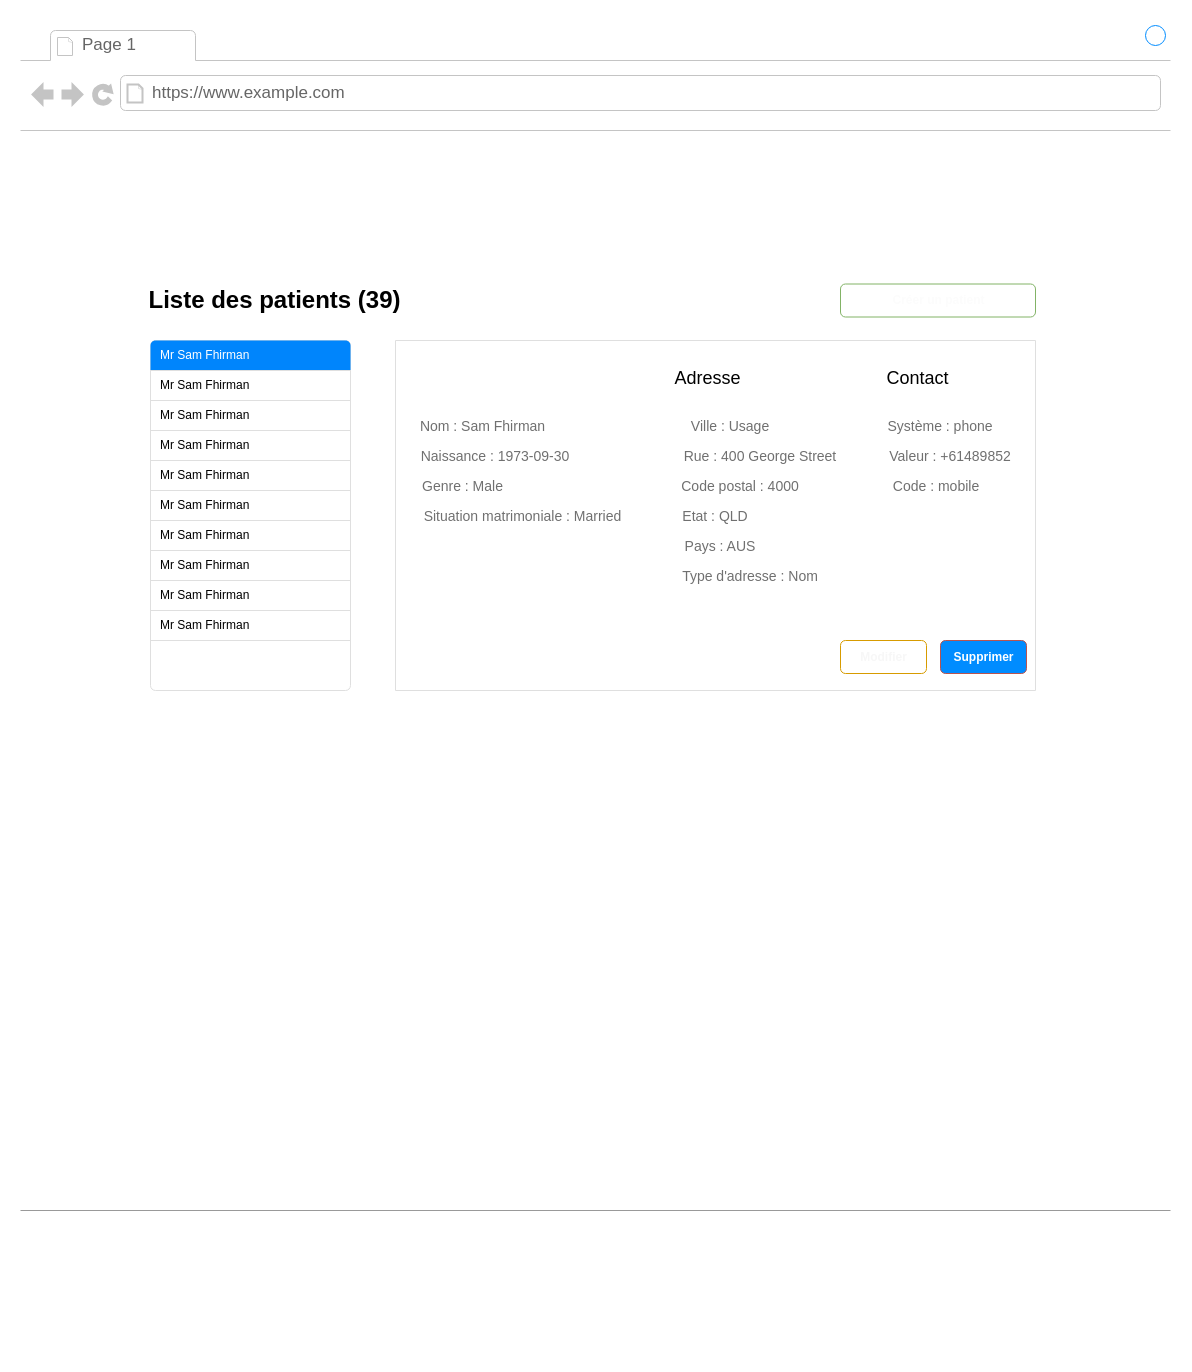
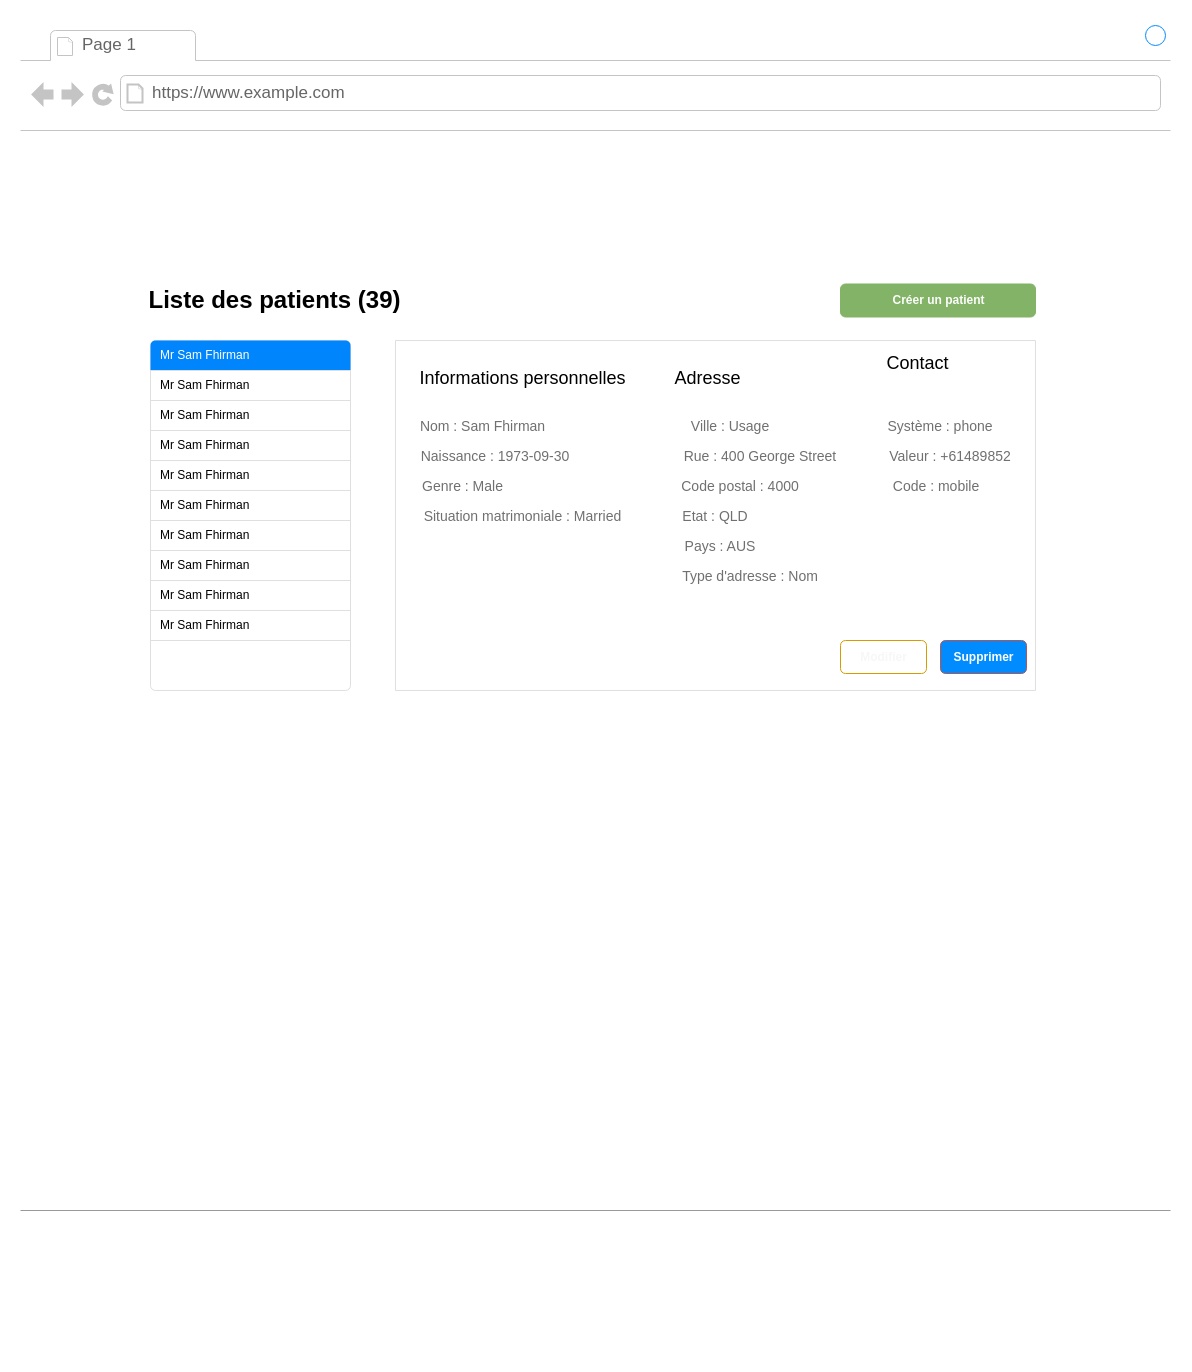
(938, 301) -> (938, 301)
none -> (523, 376)
(918, 376) -> (918, 361)
